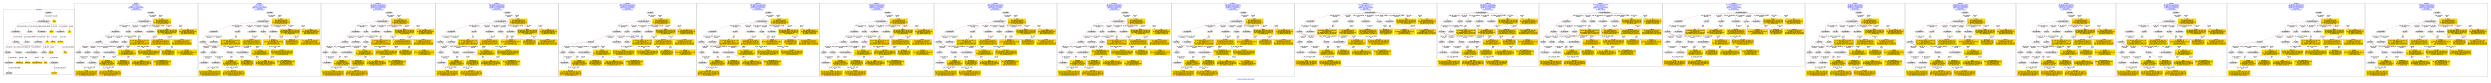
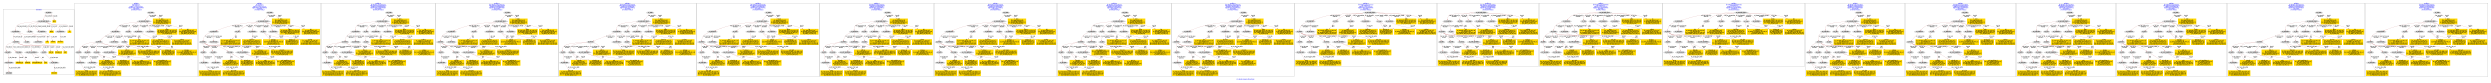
none -> (59, 52)
